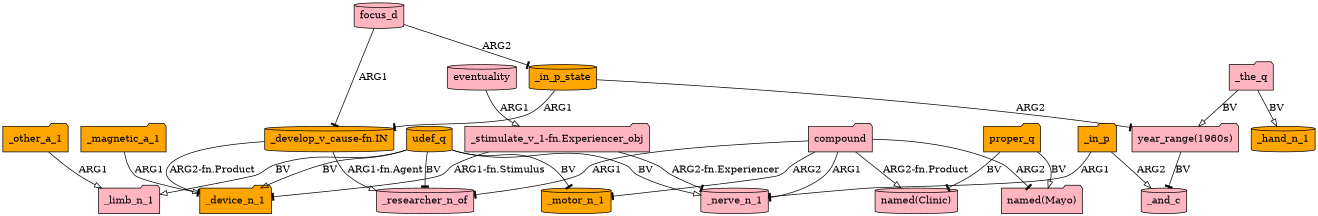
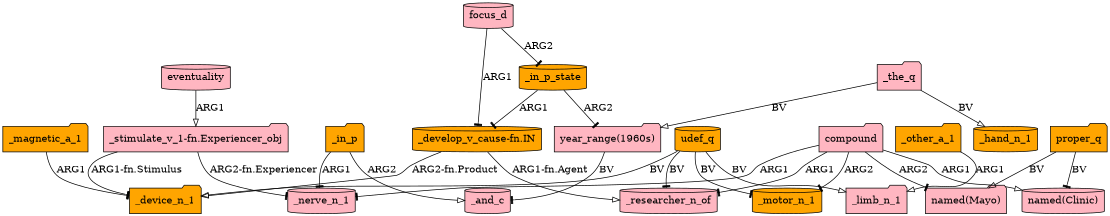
(577, 154) -> none
(926, 170) -> (956, 170)
